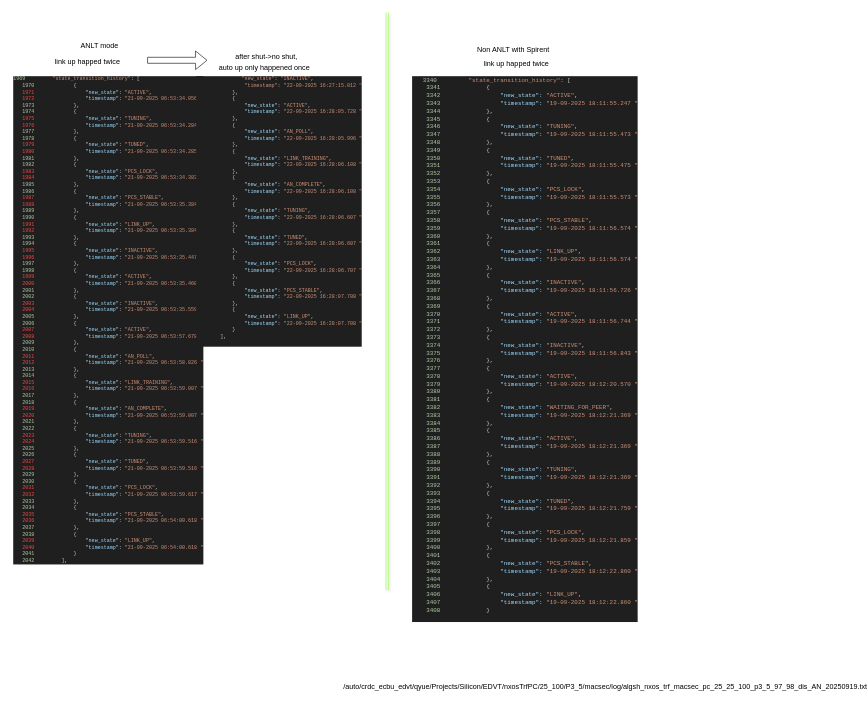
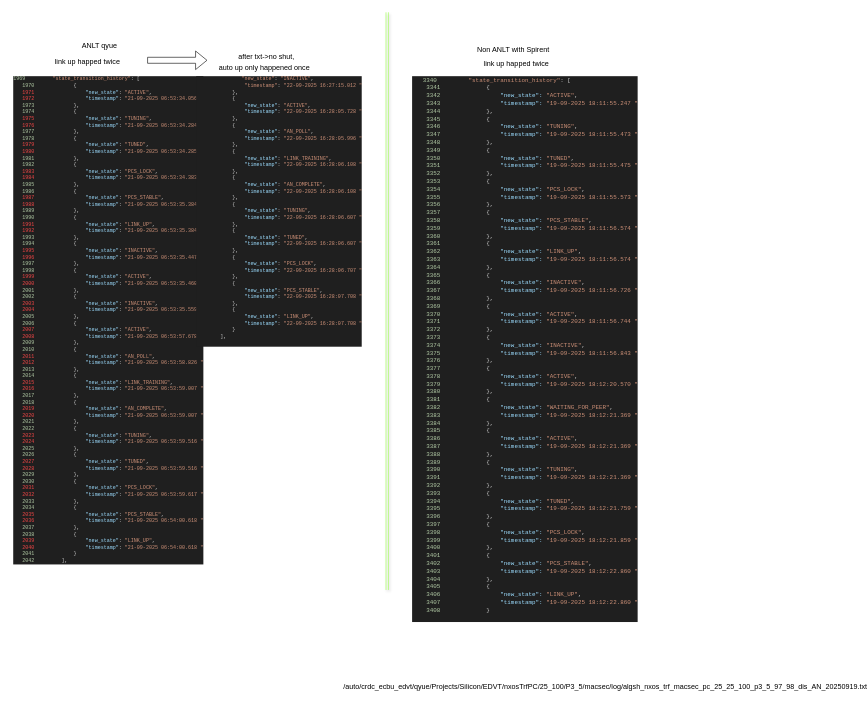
(100, 46) -> (100, 46)
(268, 57) -> (268, 57)
